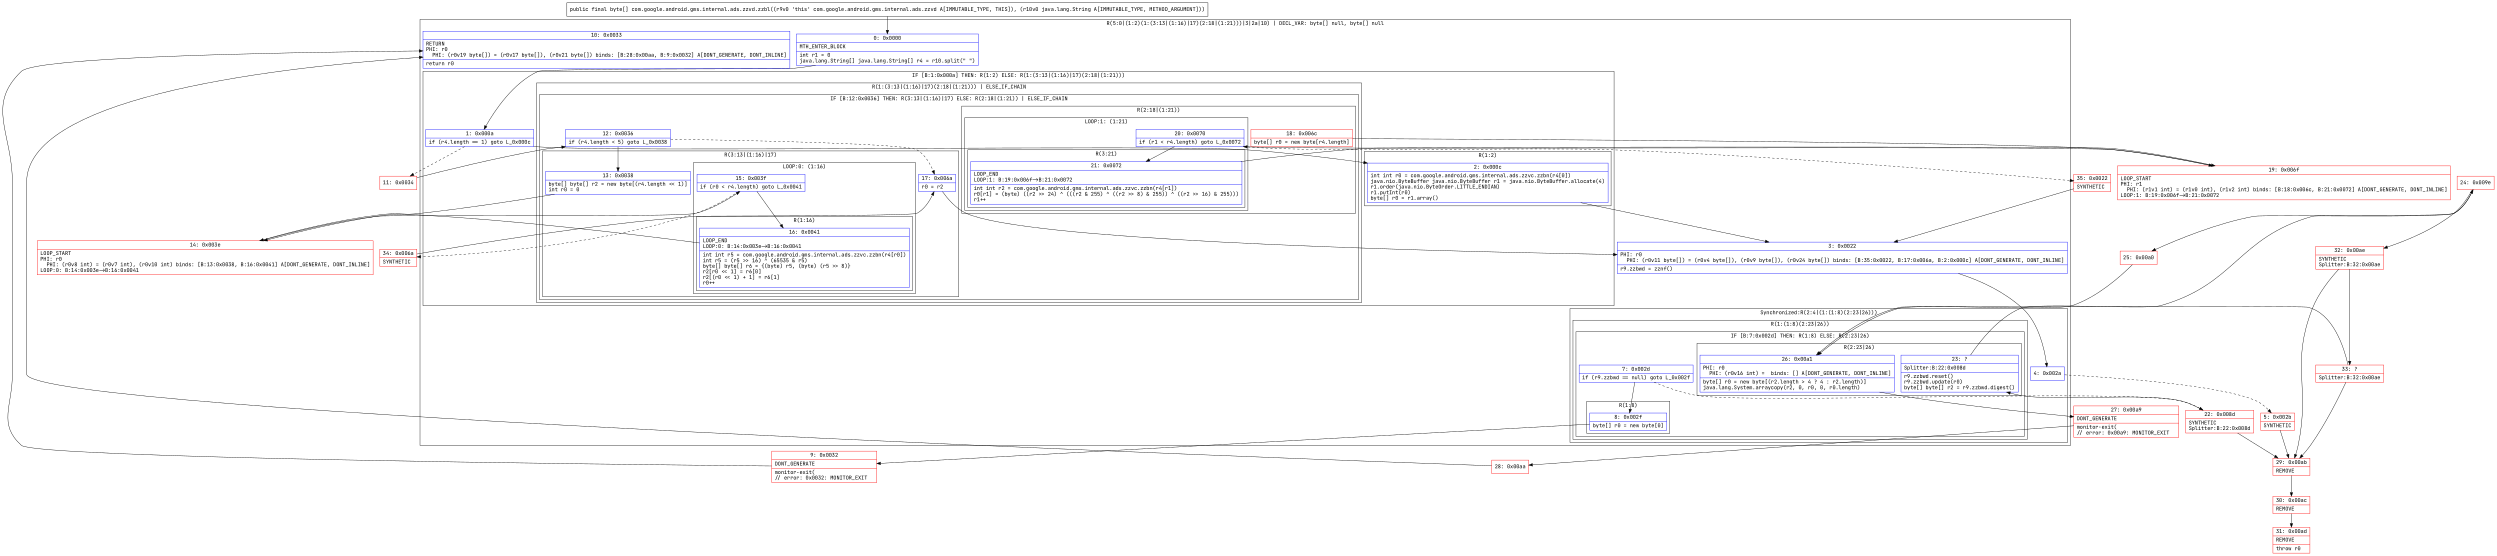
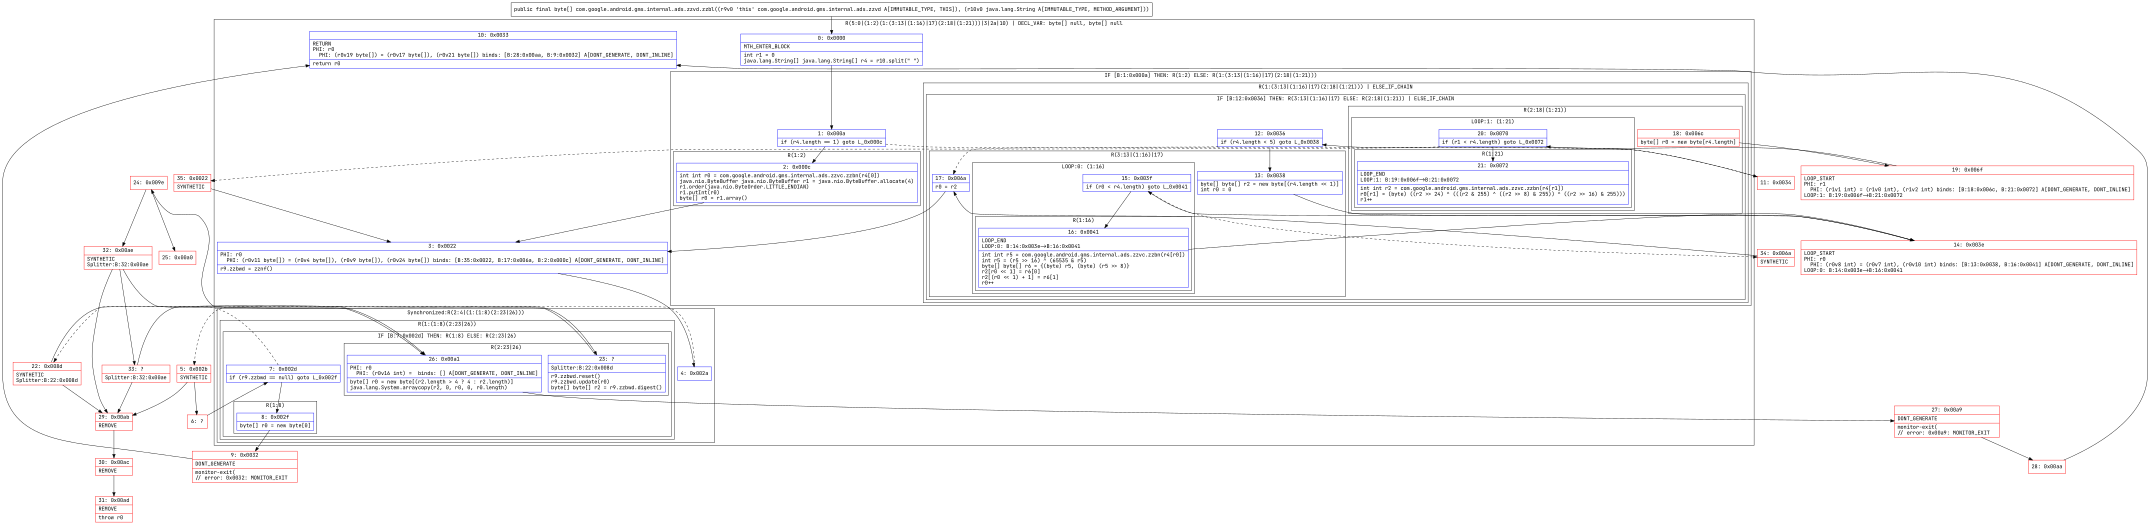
(1726, 147) -> none
(1106, 154) -> (1493, 154)
(1977, 307) -> (270, 308)
none -> (197, 422)
